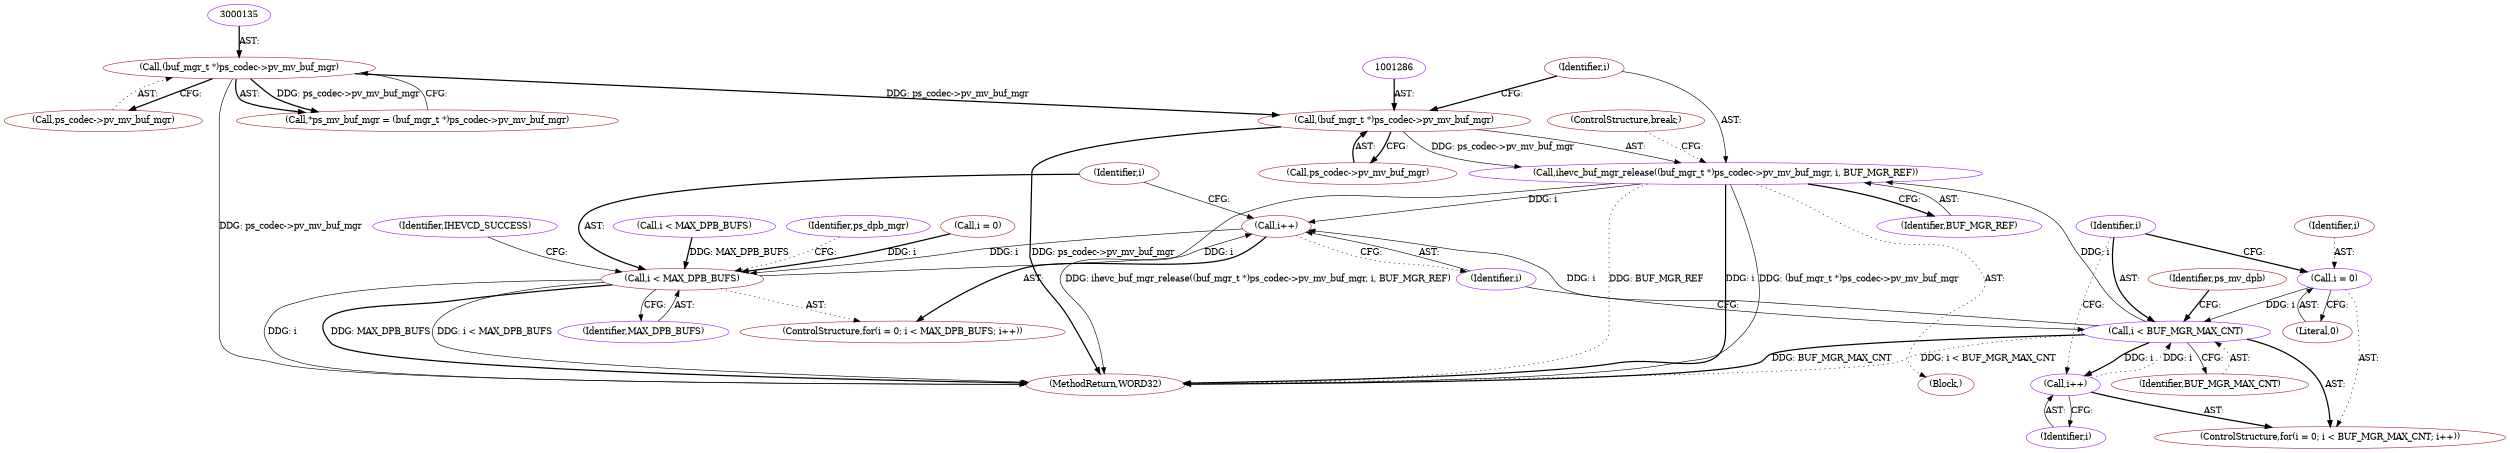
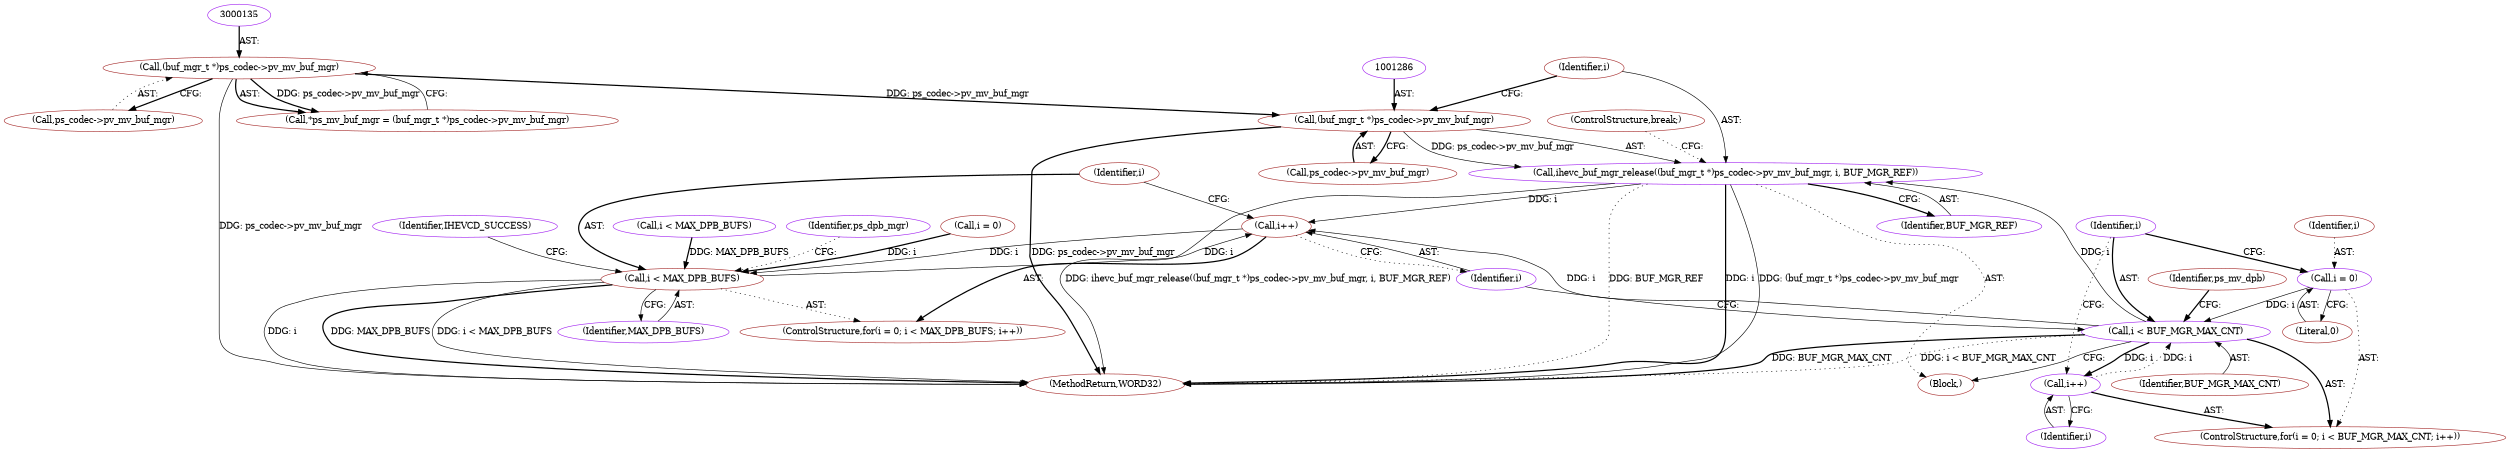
(2197, 355) -> (2055, 364)
(2231, 359) -> (2231, 359)
